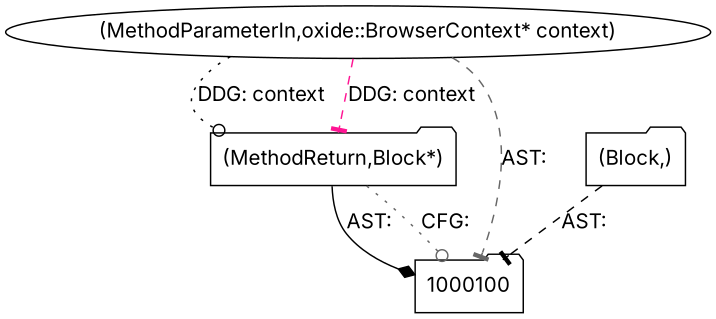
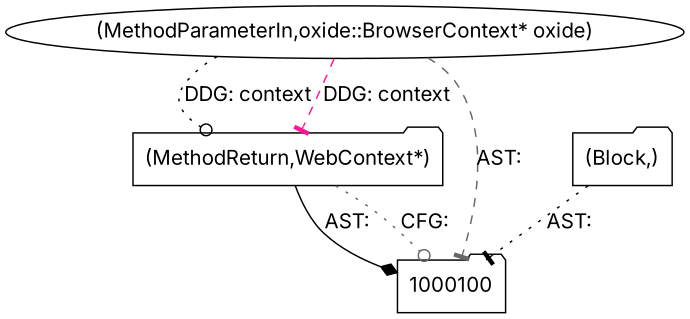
(358, 32) -> (345, 32)
(333, 159) -> (288, 159)
(556, 220) -> (540, 221)
